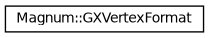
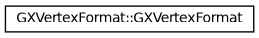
(104, 19) -> (130, 19)
